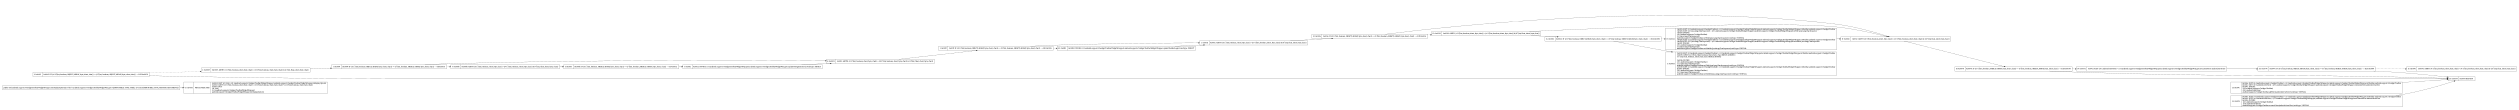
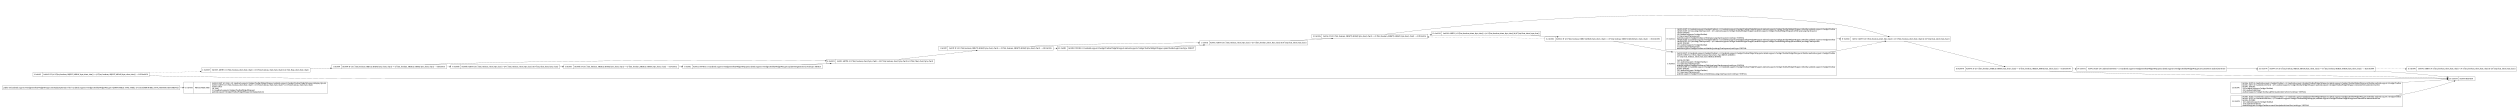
(1708, 25) -> (1857, 47)
(1663, 39) -> (1487, 38)
